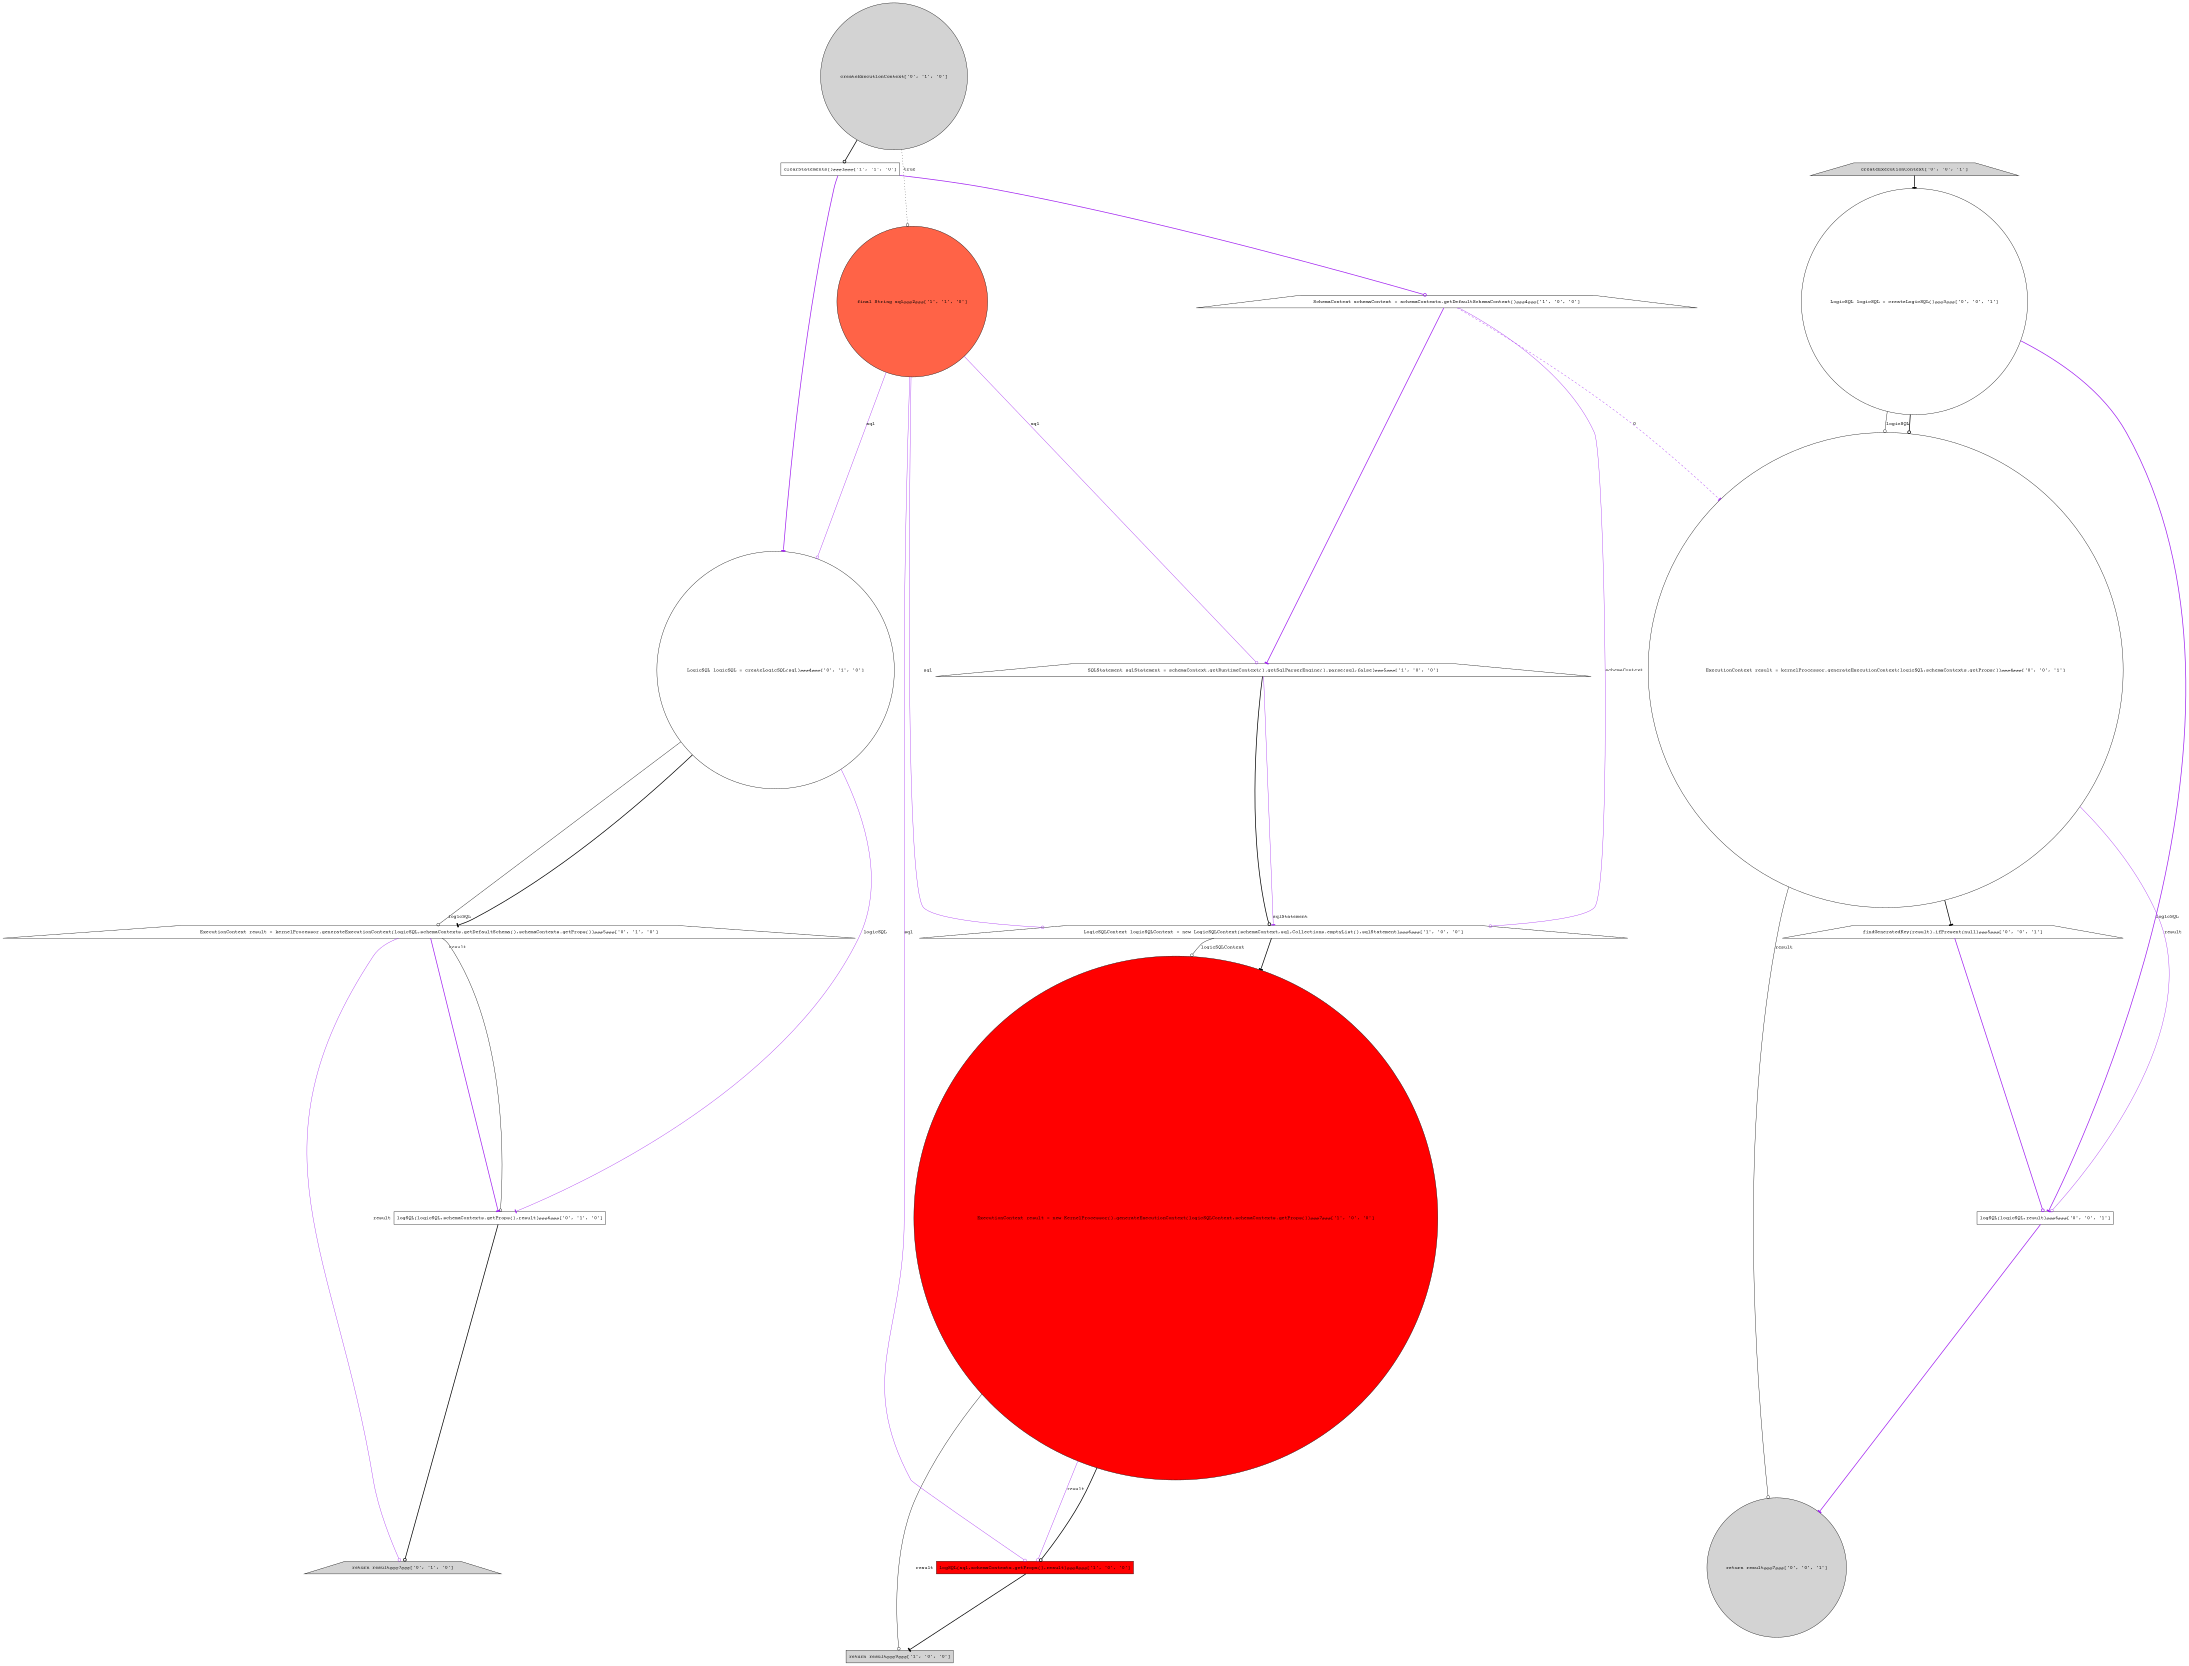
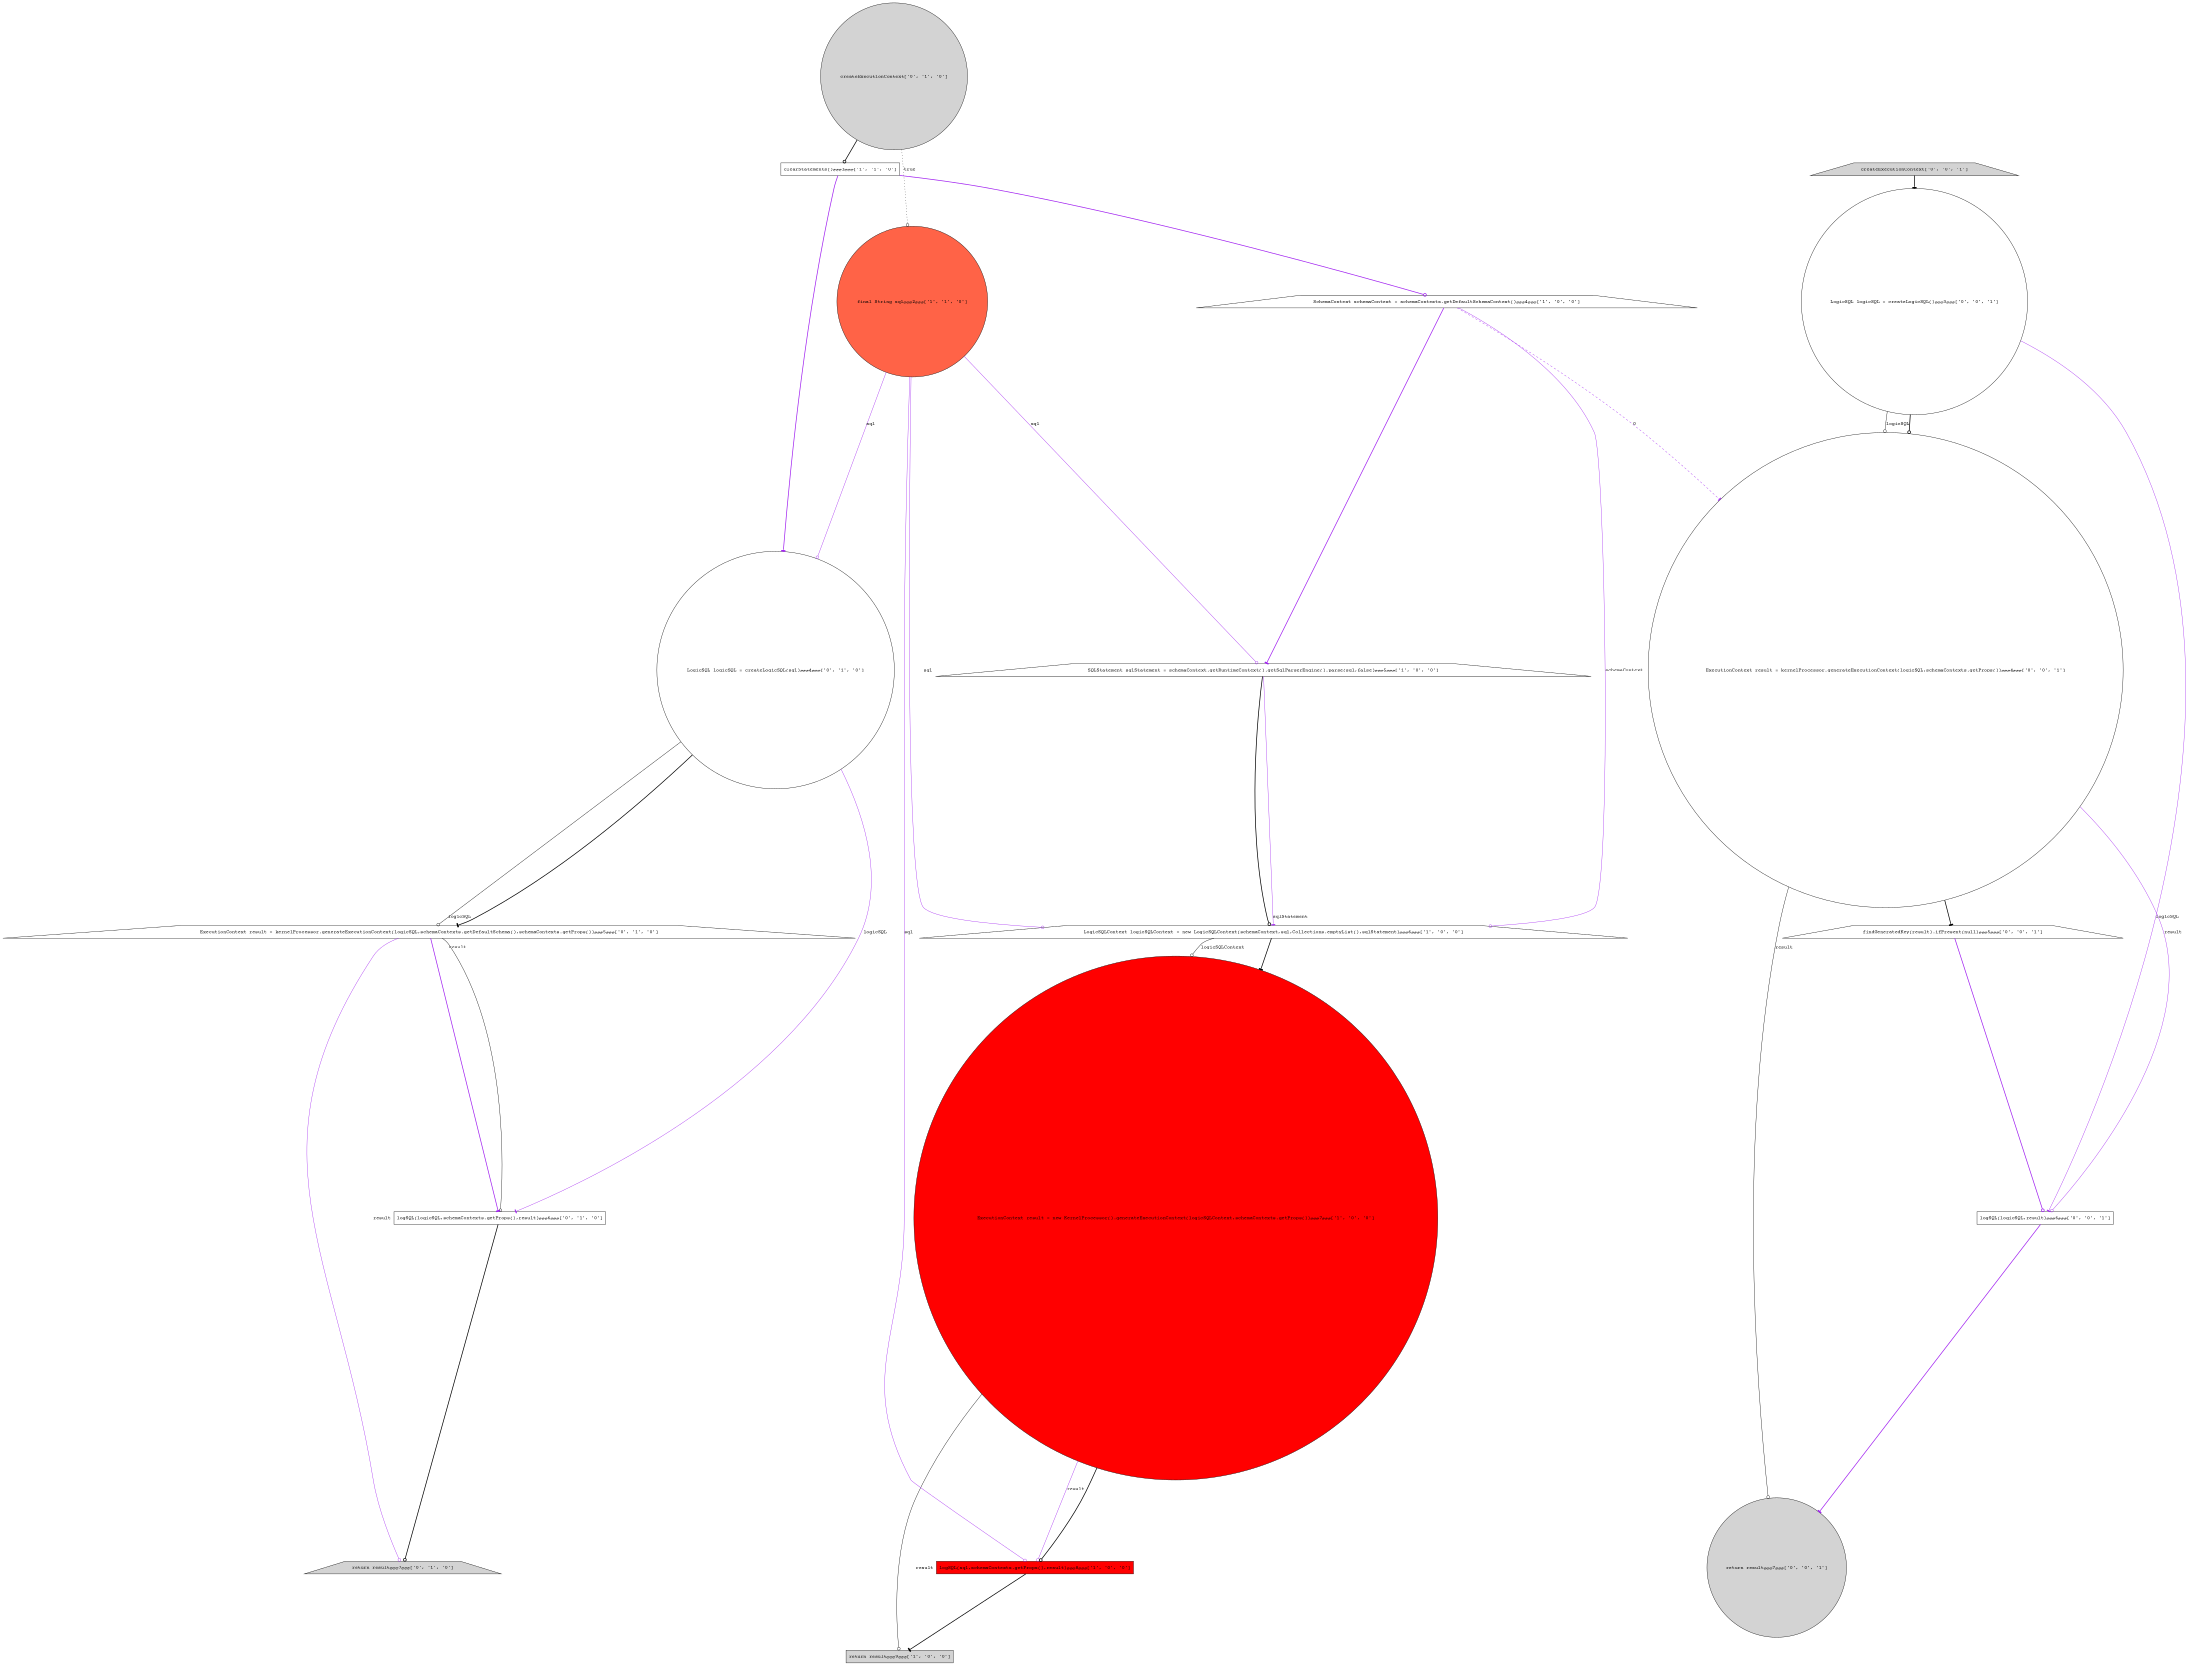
(2181, 756) -> (2181, 756)
